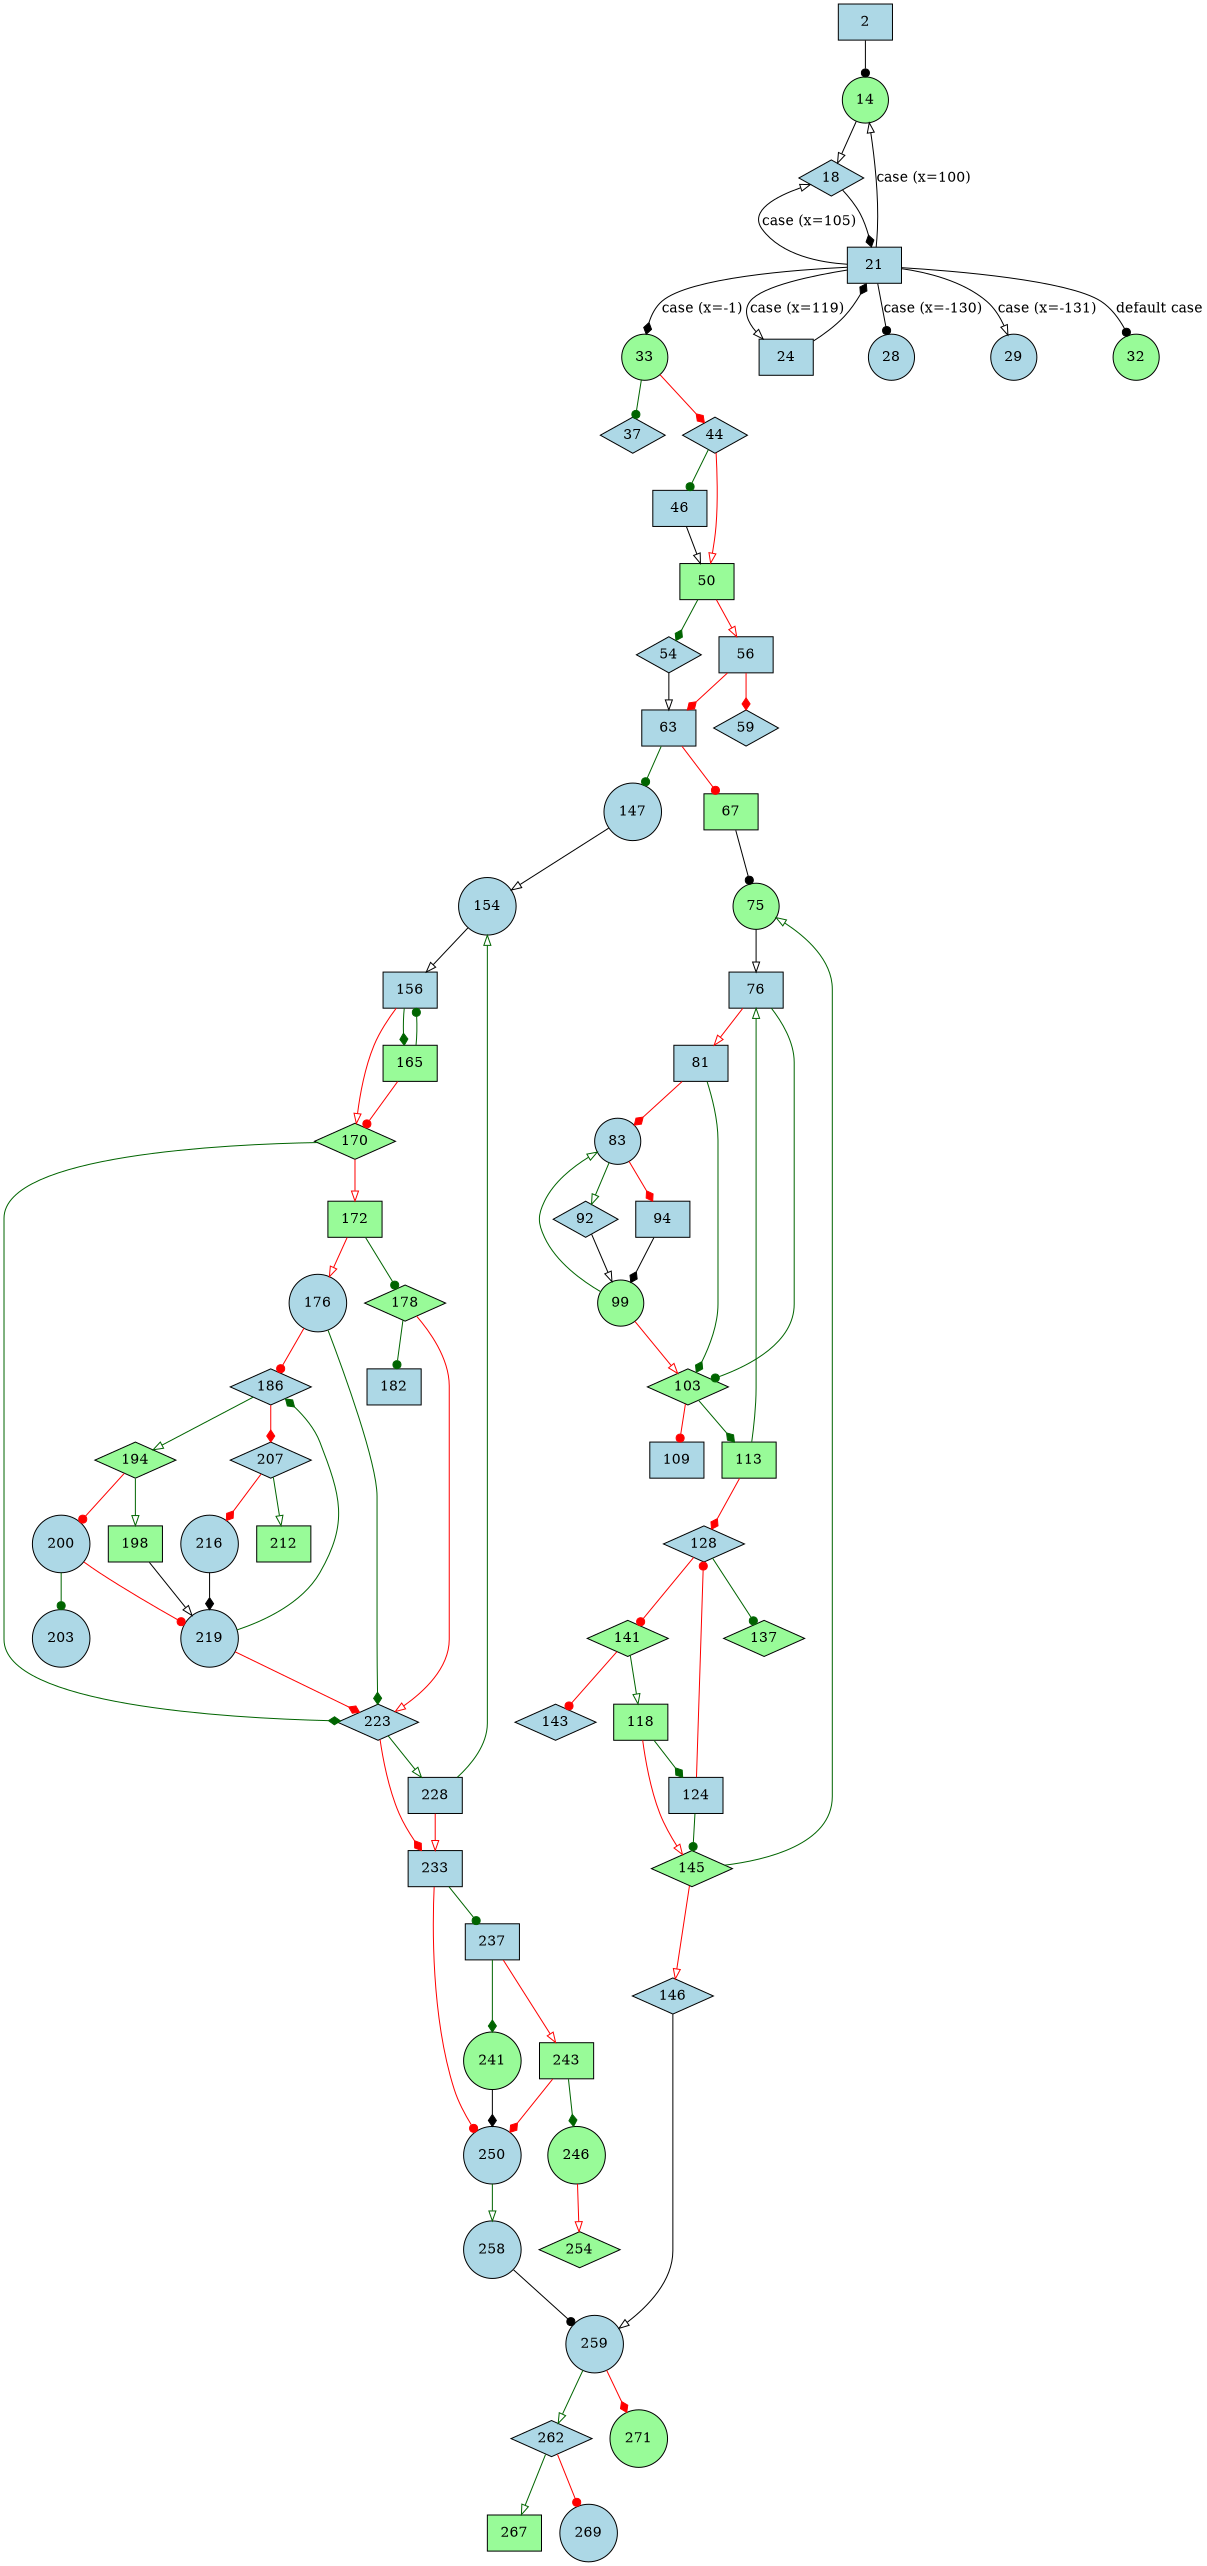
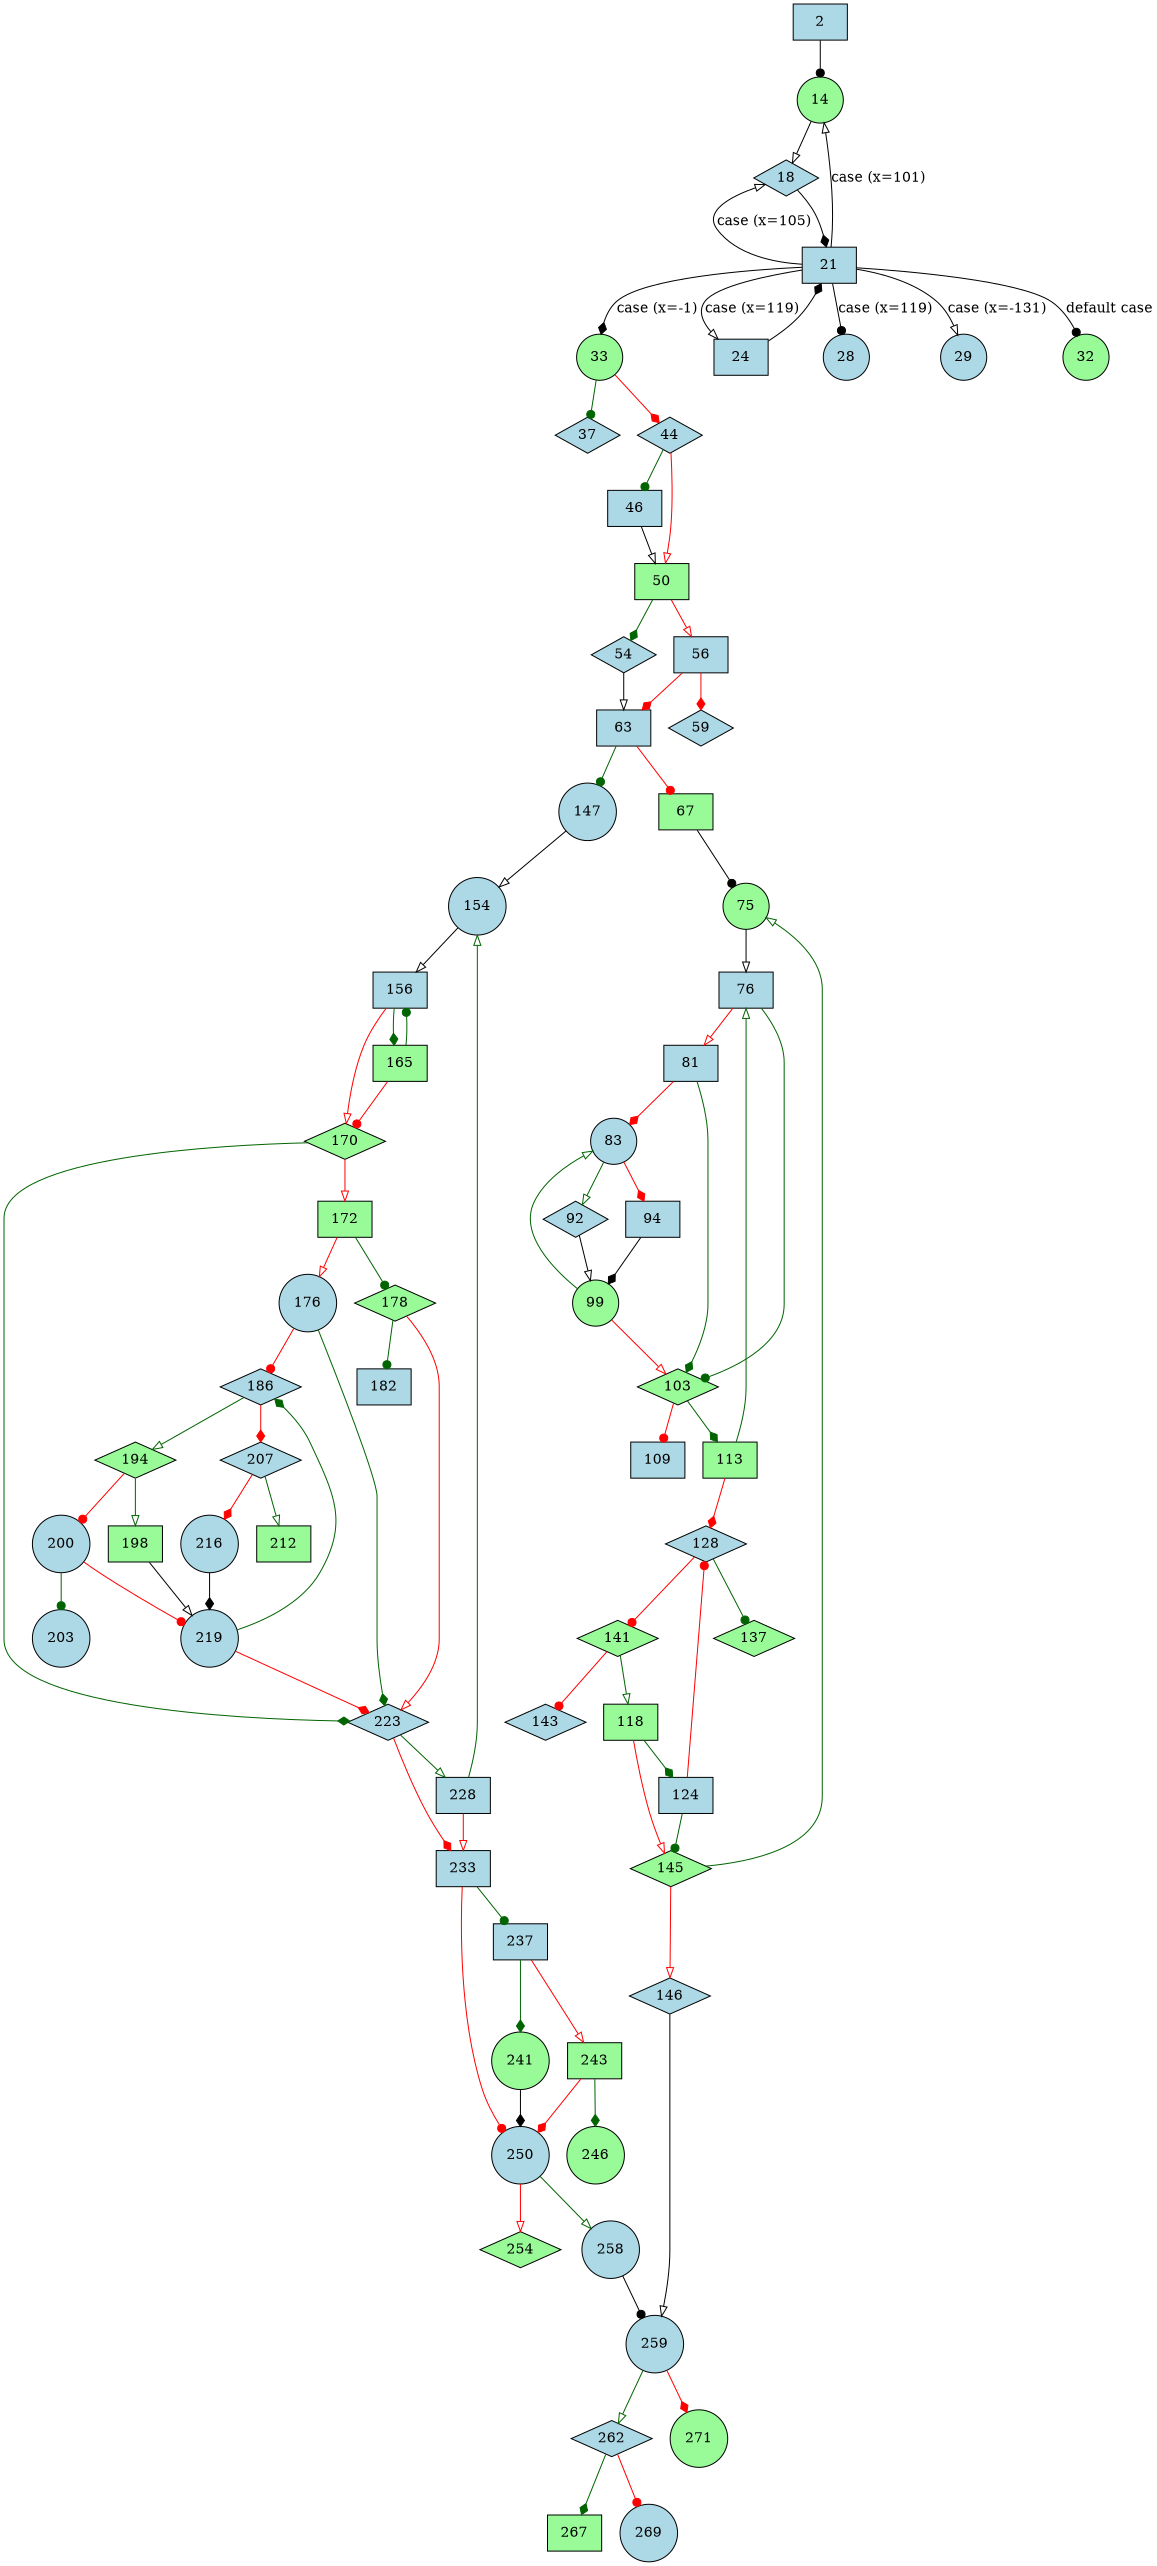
(924, 178) -> (878, 178)
(933, 309) -> (885, 309)
(578, 2203) -> (520, 2203)
(535, 2480) -> (596, 2479)
